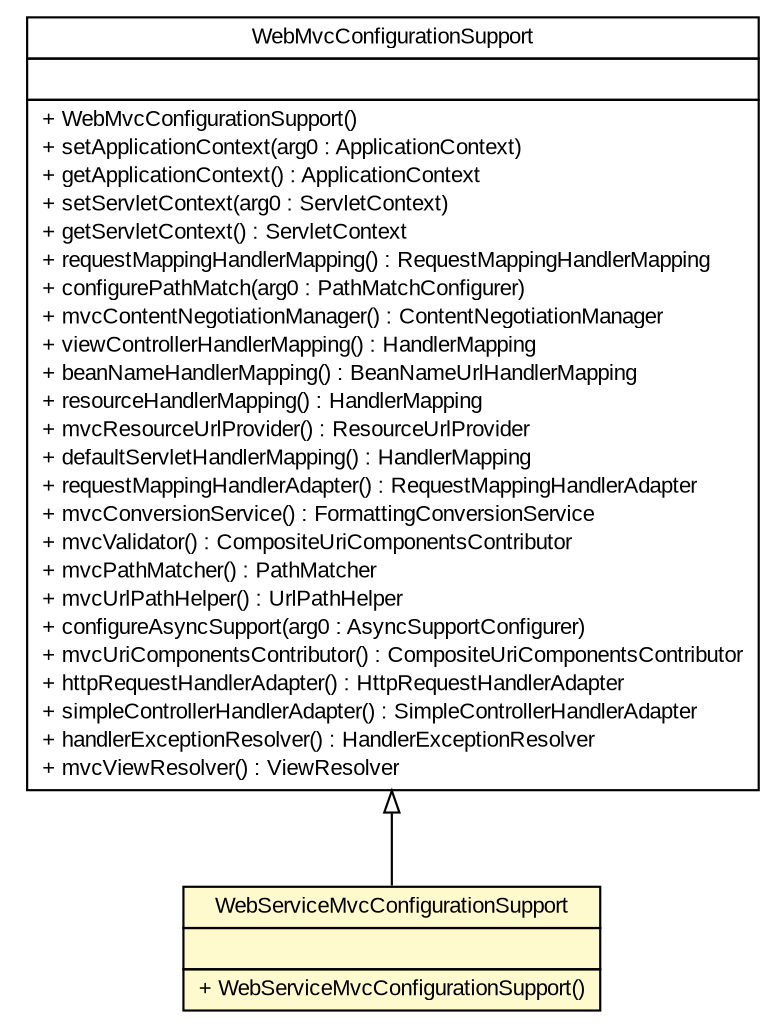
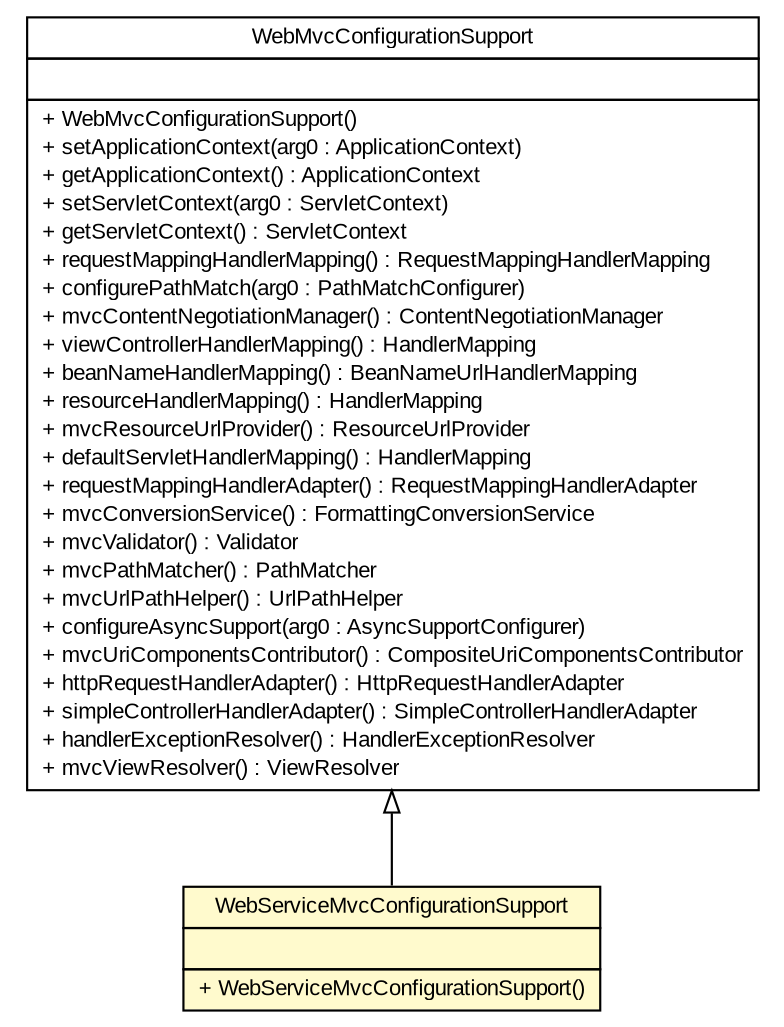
(307, 543) -> (170, 543)
